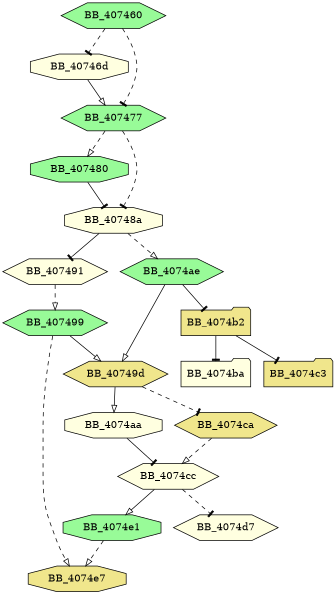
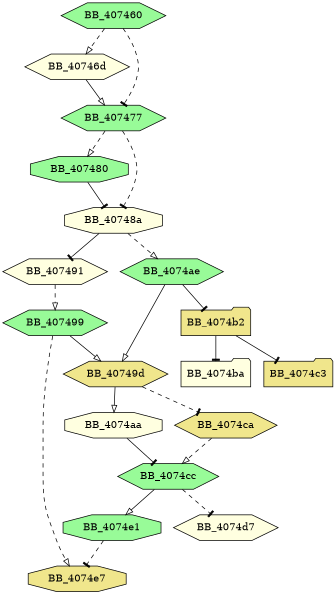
(97, 40) -> (97, 38)
(79, 67) -> (77, 67)
(168, 476) -> (168, 476)
(97, 550) -> (96, 552)
